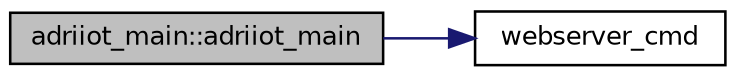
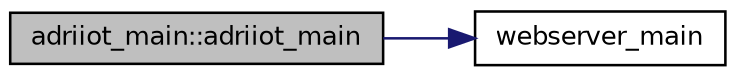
(600, 38) -> (600, 38)
